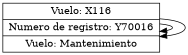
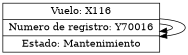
(81, 44) -> (81, 44)
